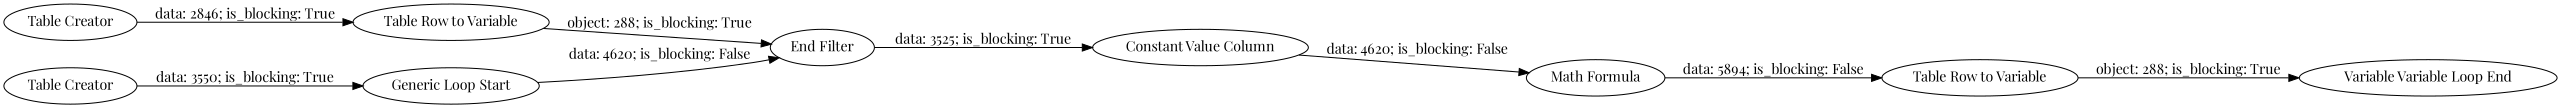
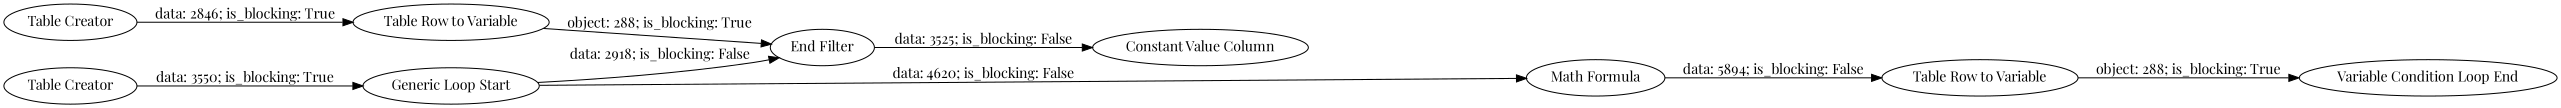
(983, 40) -> (983, 40)
(660, 55) -> (660, 55)
(1409, 64) -> (1028, 82)
(2428, 78) -> (2428, 78)
